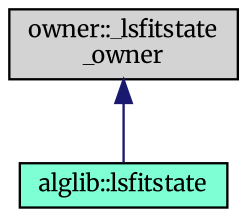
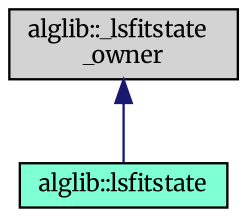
(124, 44) -> (124, 44)
